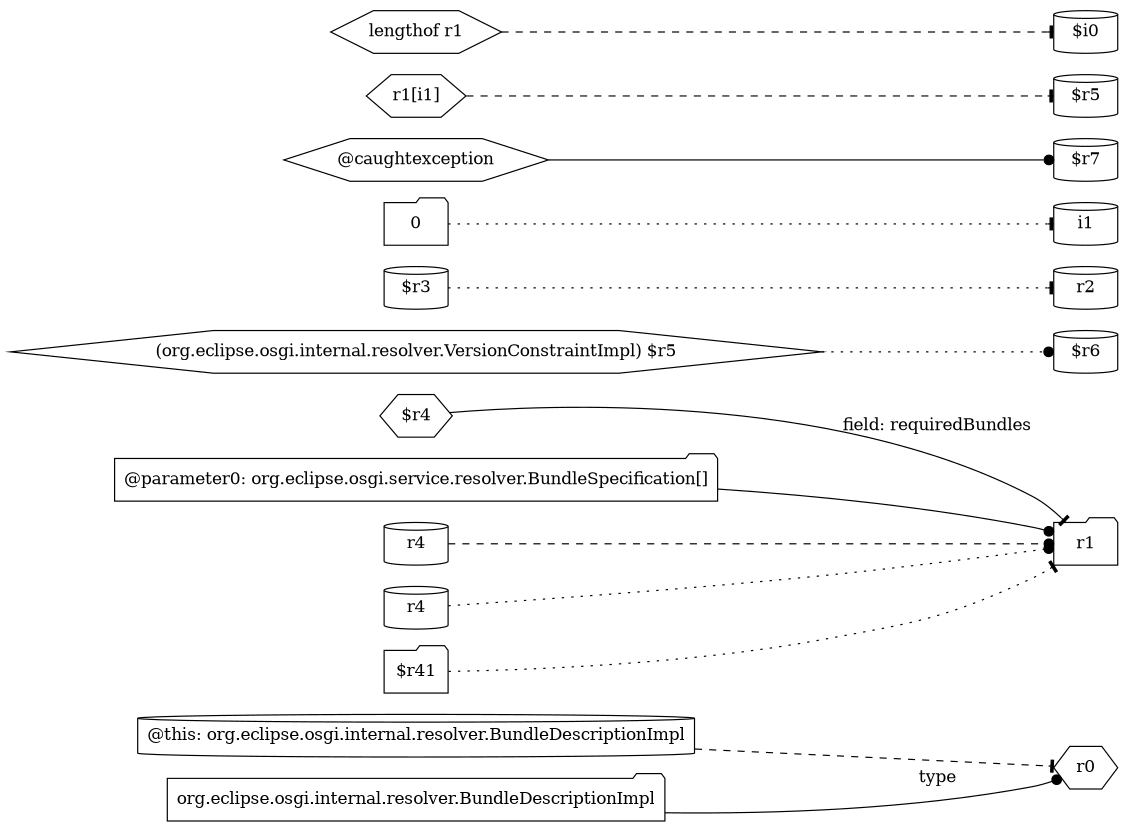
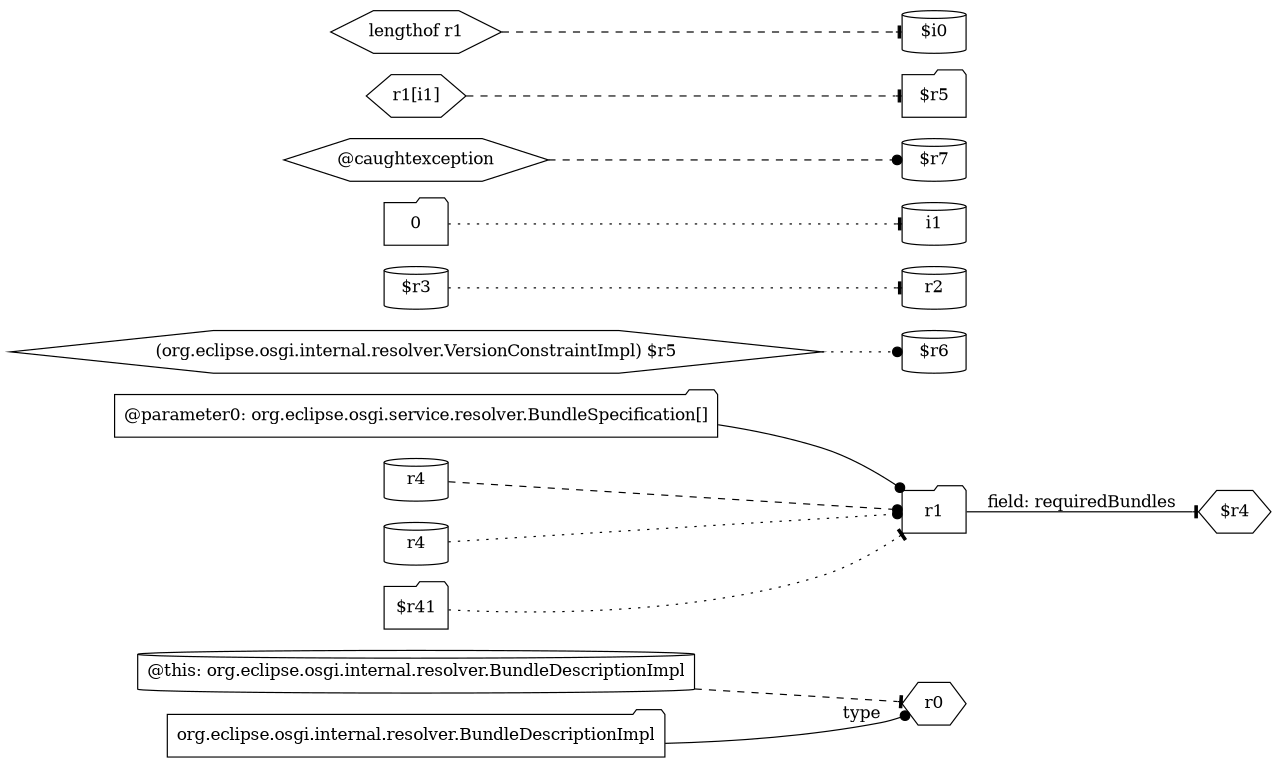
(1086, 96) -> (934, 96)
(796, 160) -> (720, 160)
(765, 419) -> (1080, 512)
